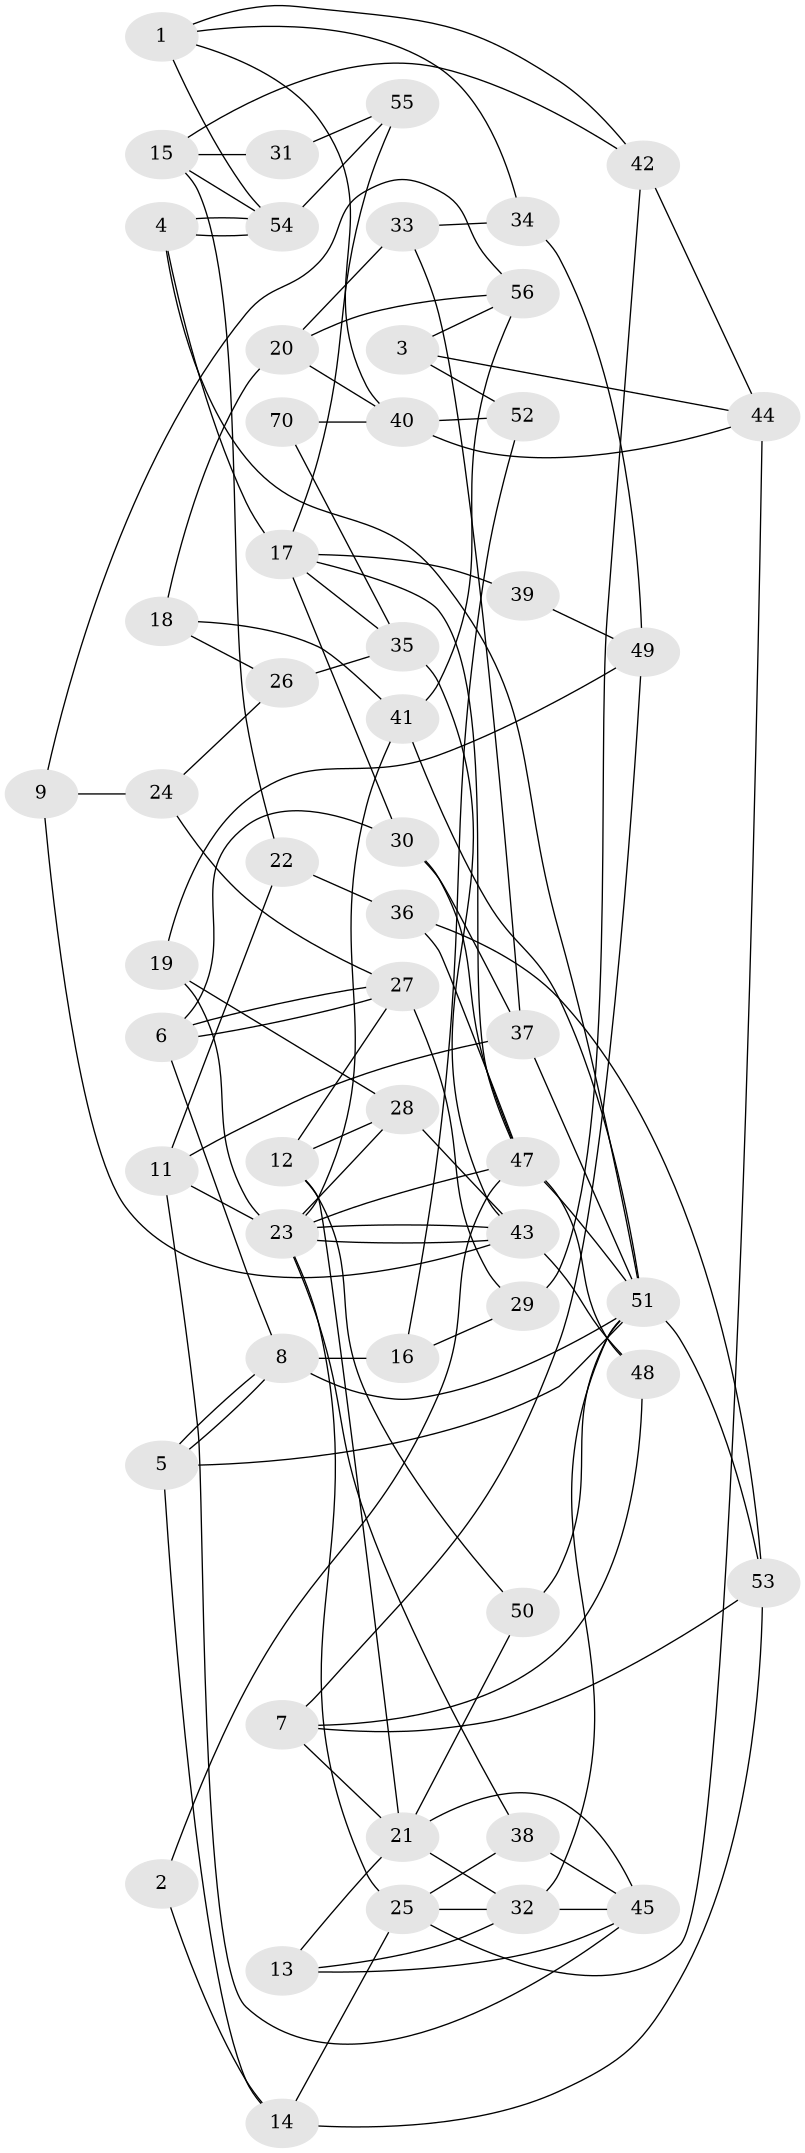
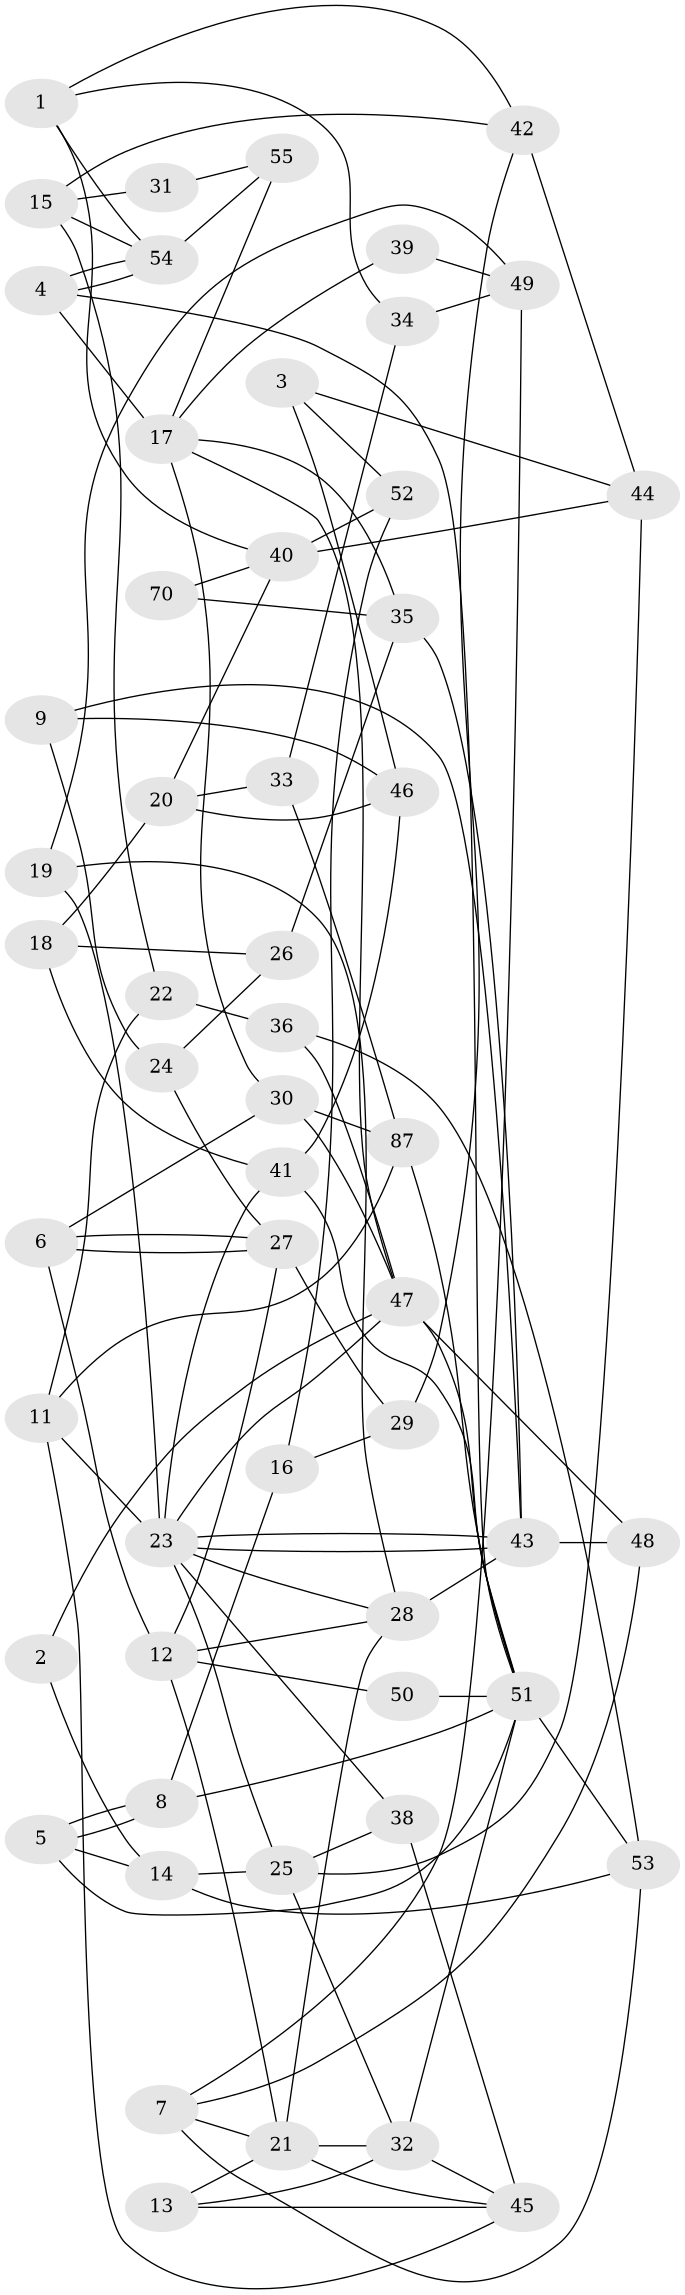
(523, 294) -> (403, 792)
(523, 1035) -> (403, 1143)
(216, 1185) -> (93, 1452)
(467, 1716) -> (322, 1888)
